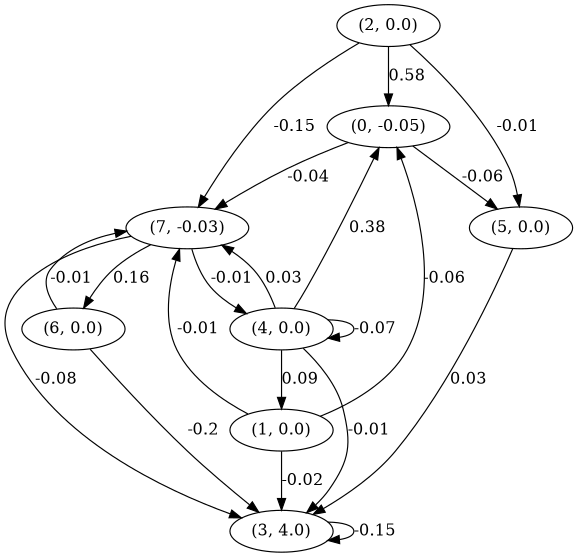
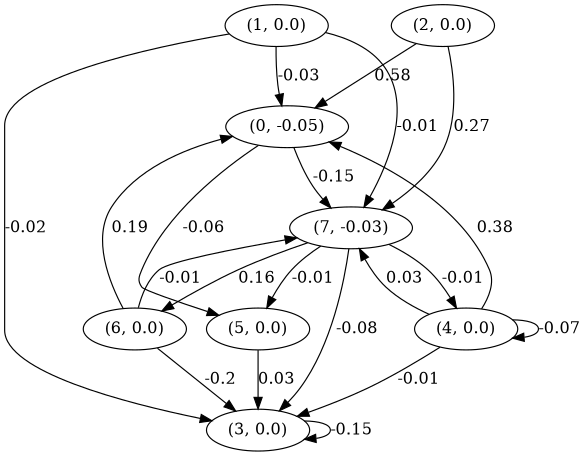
(474, 113) -> (293, 269)
(295, 127) -> (472, 127)
(309, 177) -> (334, 177)
none -> (119, 197)
(445, 278) -> (299, 76)
(282, 374) -> none
(282, 531) -> (258, 430)
